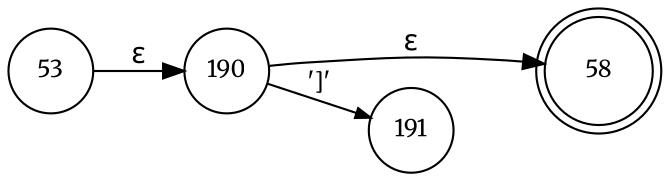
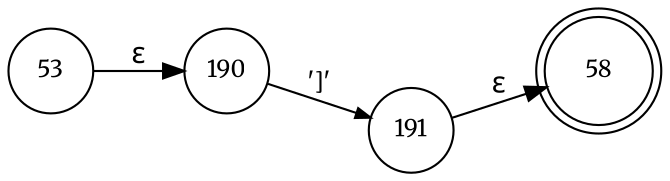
(396, 58) -> (489, 106)
